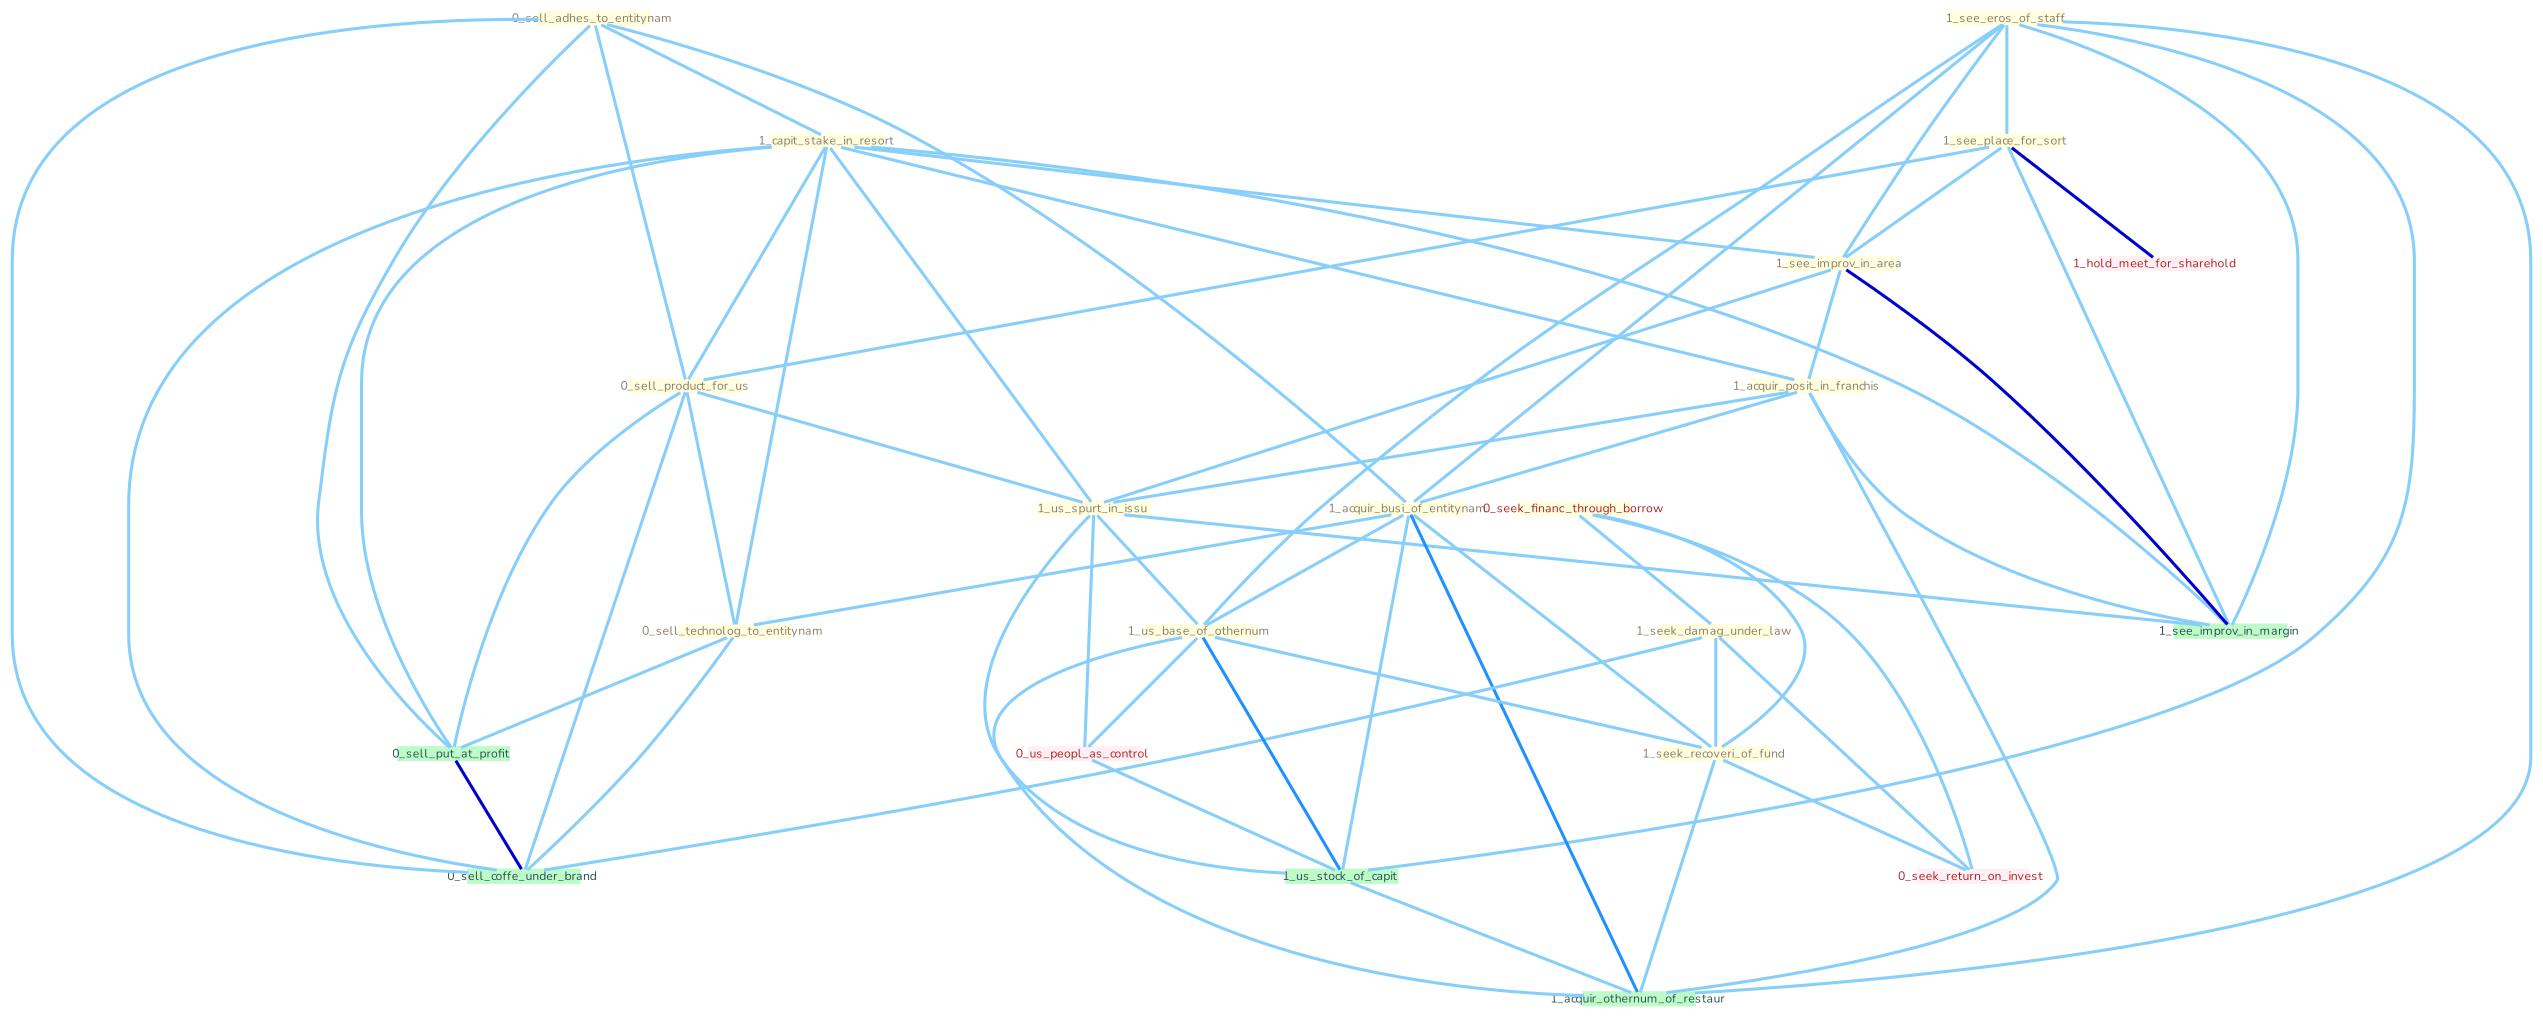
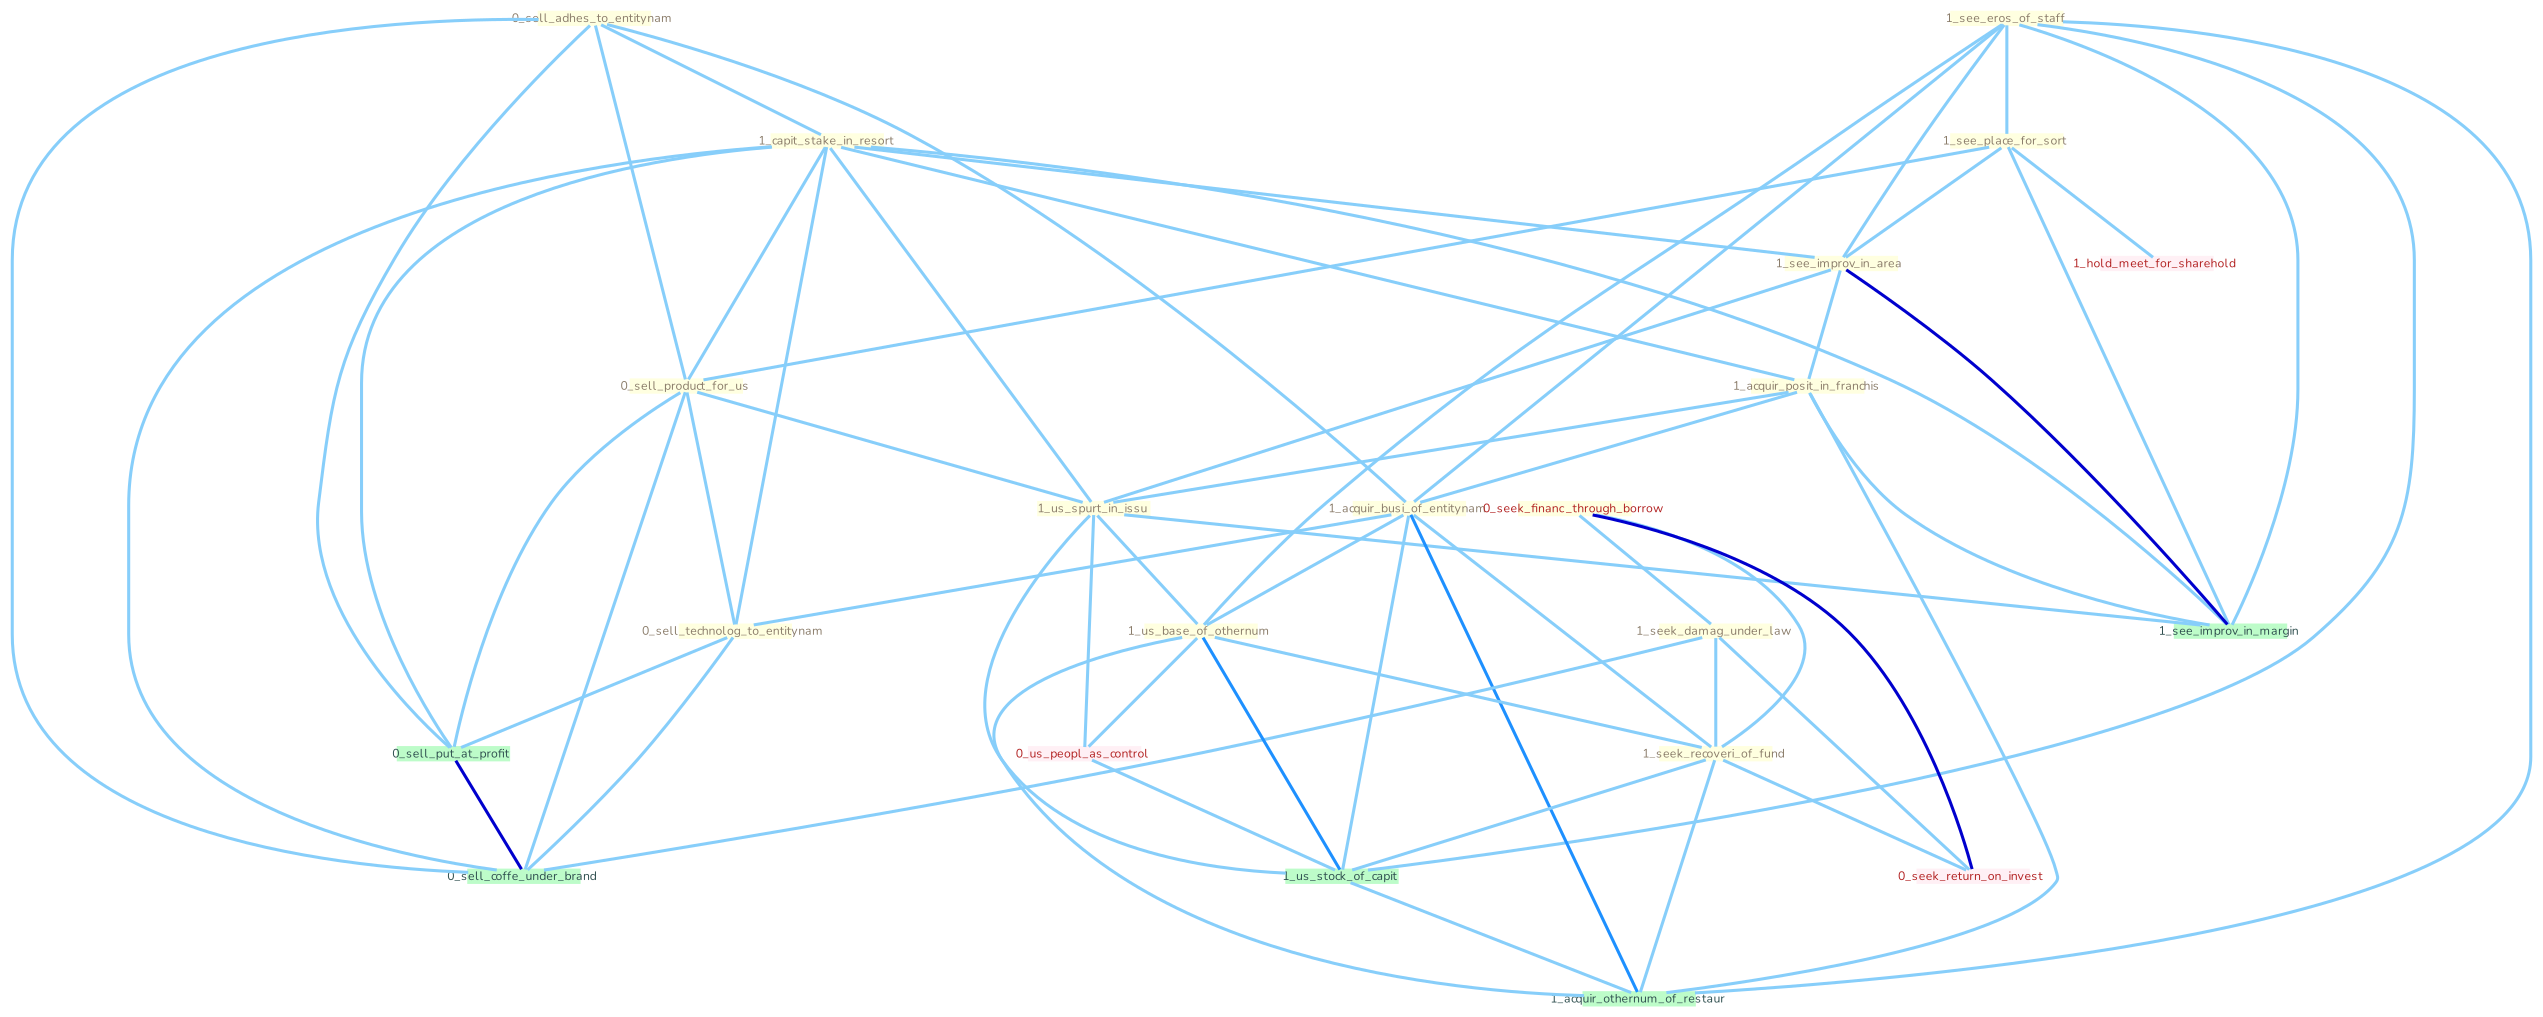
(2082, 203) -> (2082, 203)
(1843, 627) -> (1843, 627)
none -> (1529, 815)
